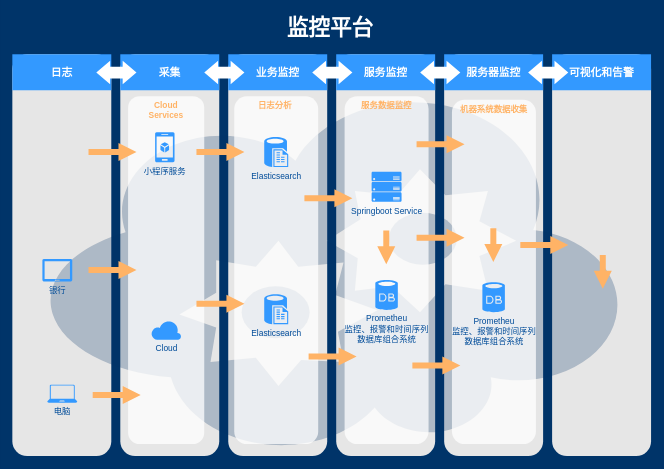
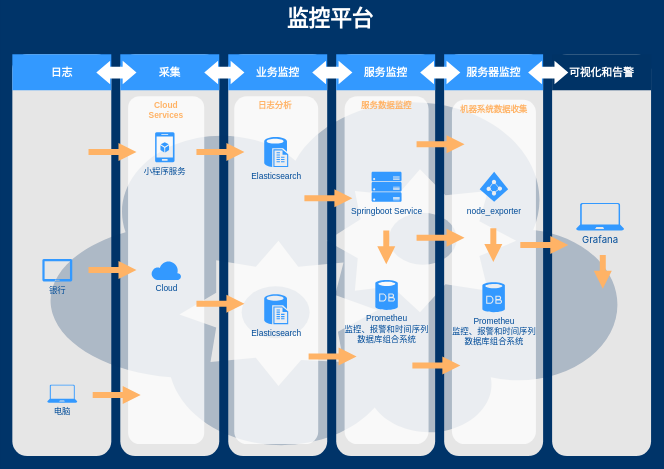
(330, 27) -> (330, 18)
(602, 72) -> (602, 72)
none -> (494, 187)
none -> (600, 217)
(166, 330) -> (166, 270)
